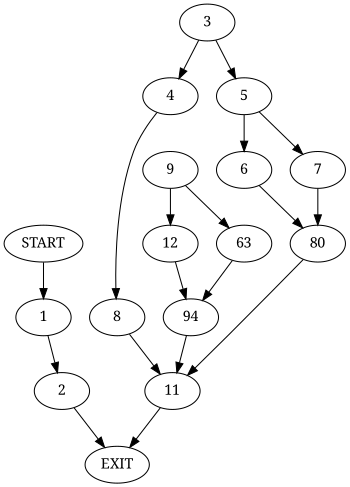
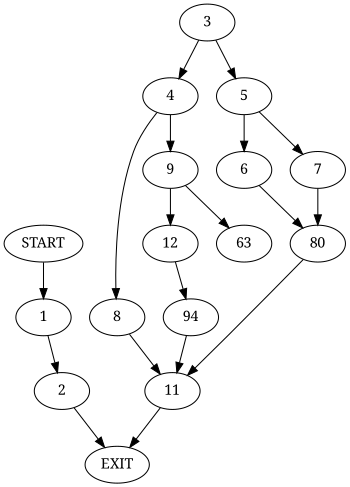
none -> (170, 128)
(221, 276) -> none
